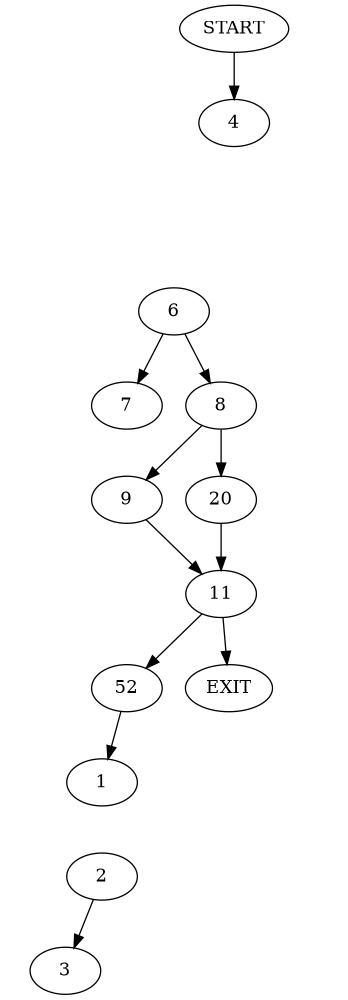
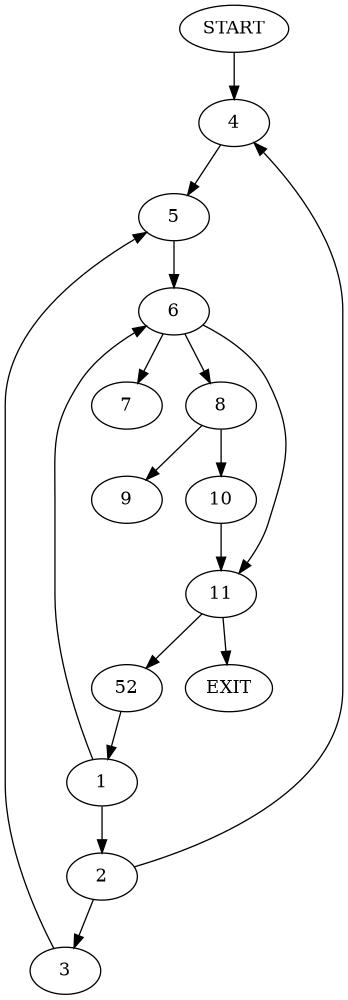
none -> (174, 217)
(221, 500) -> (221, 500)
none -> (55, 534)
(169, 542) -> (285, 431)
none -> (343, 555)
none -> (102, 823)
